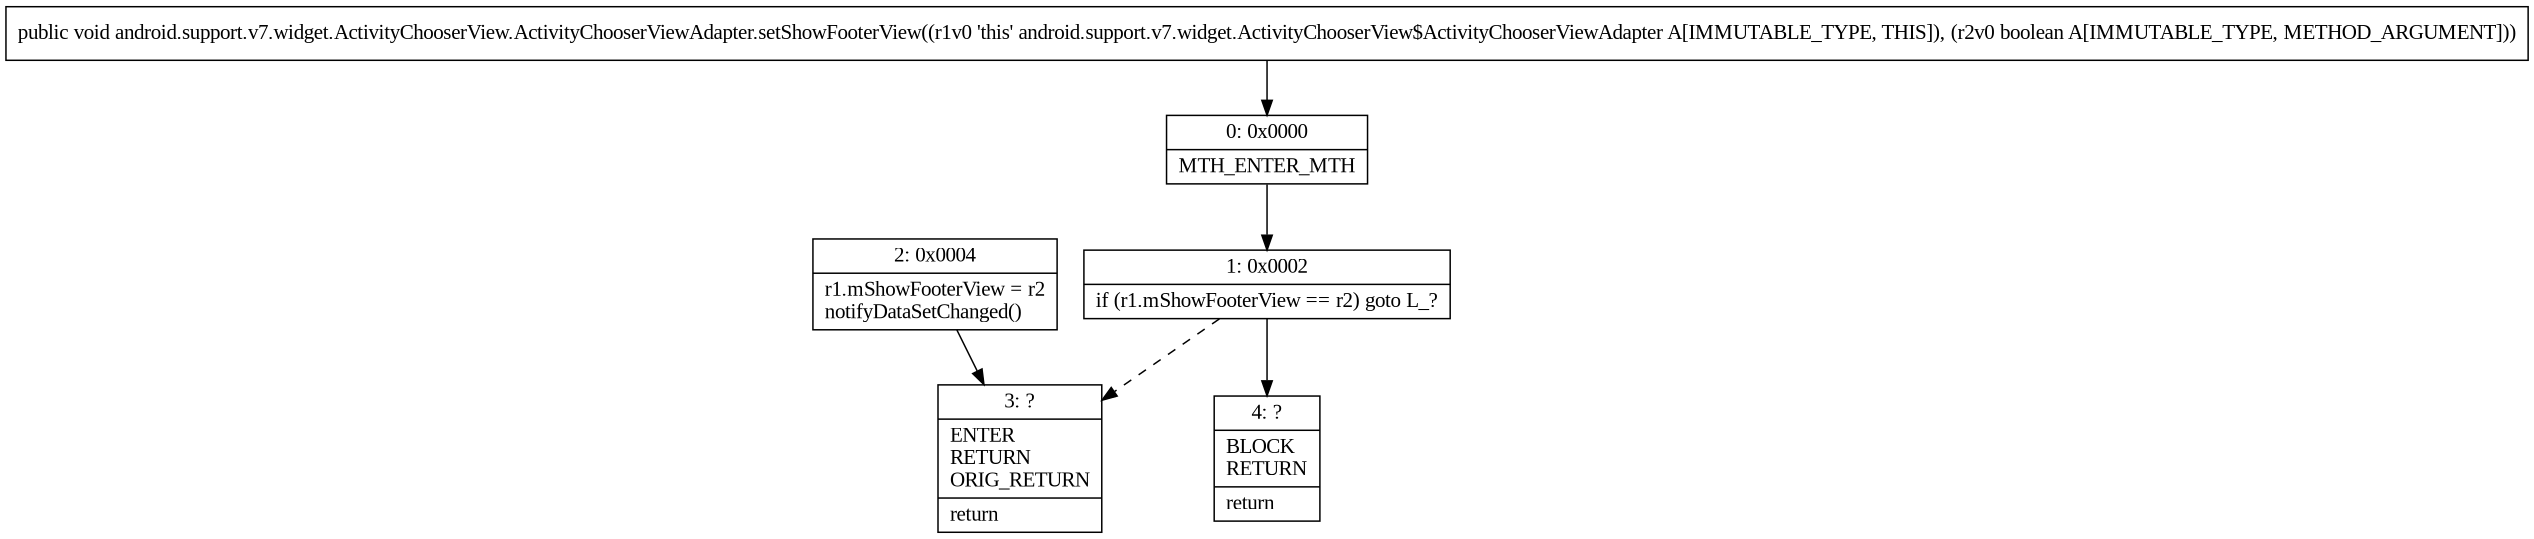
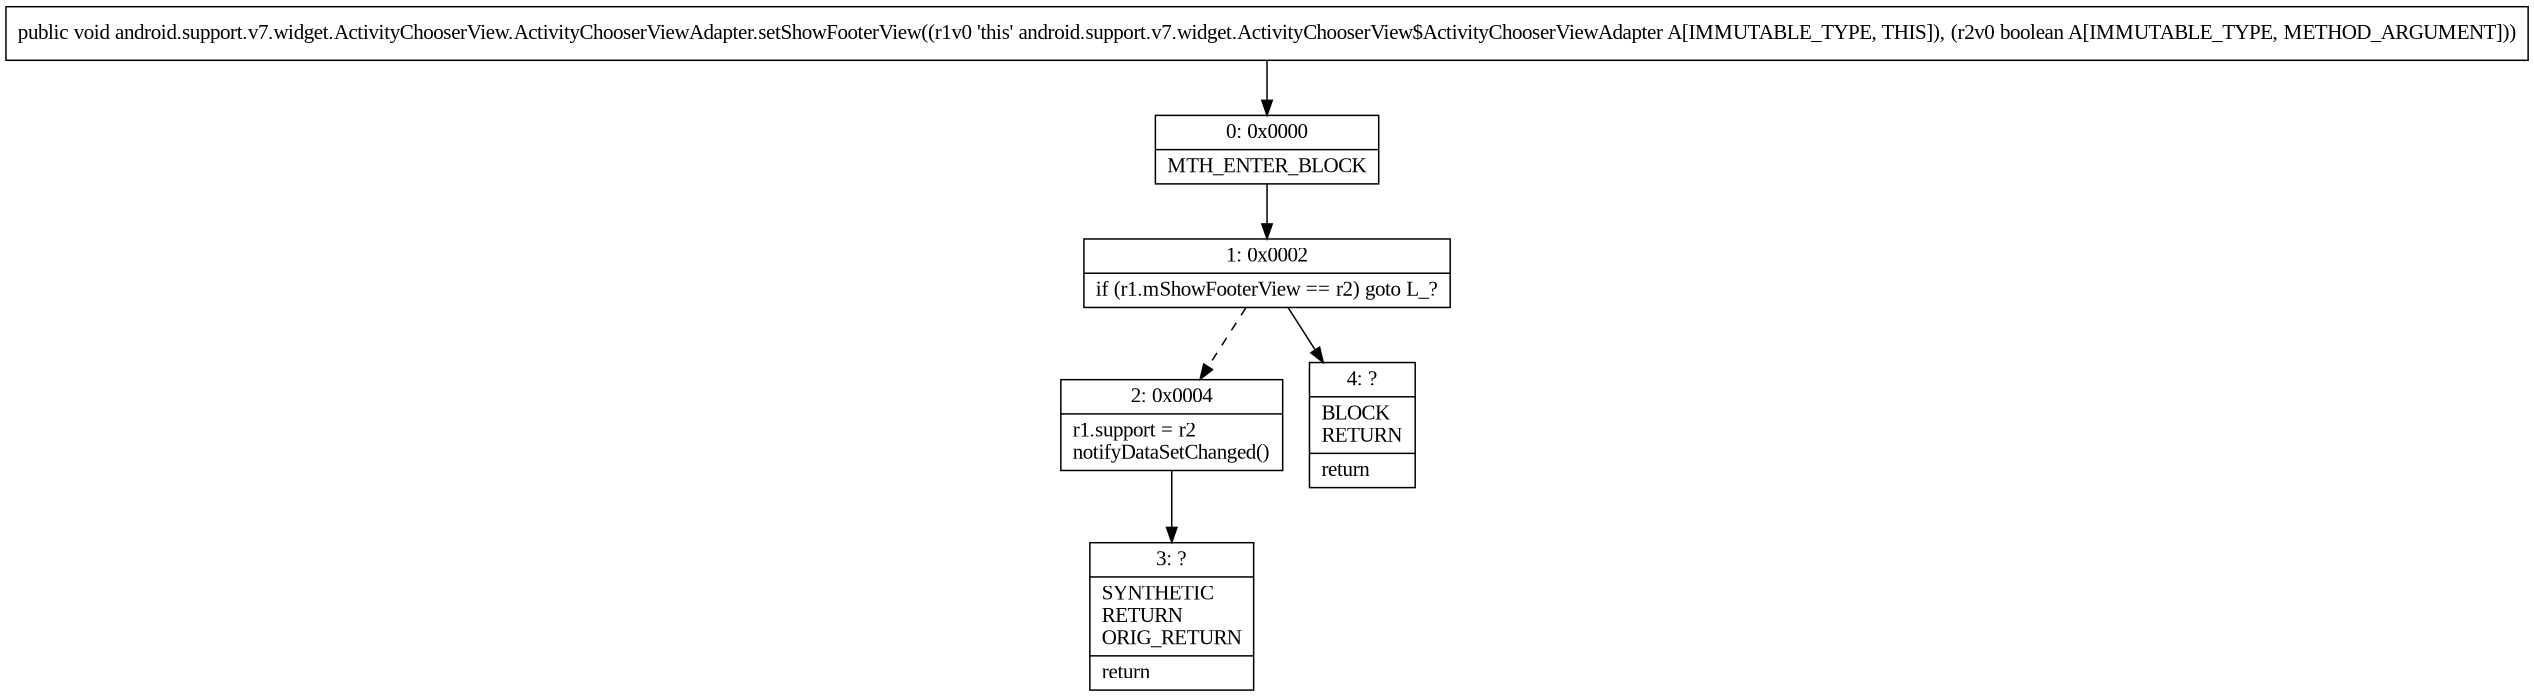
(1267, 166) -> (1267, 166)
(935, 290) -> (1135, 430)
(1167, 355) -> (1227, 337)
(983, 436) -> (1158, 593)
